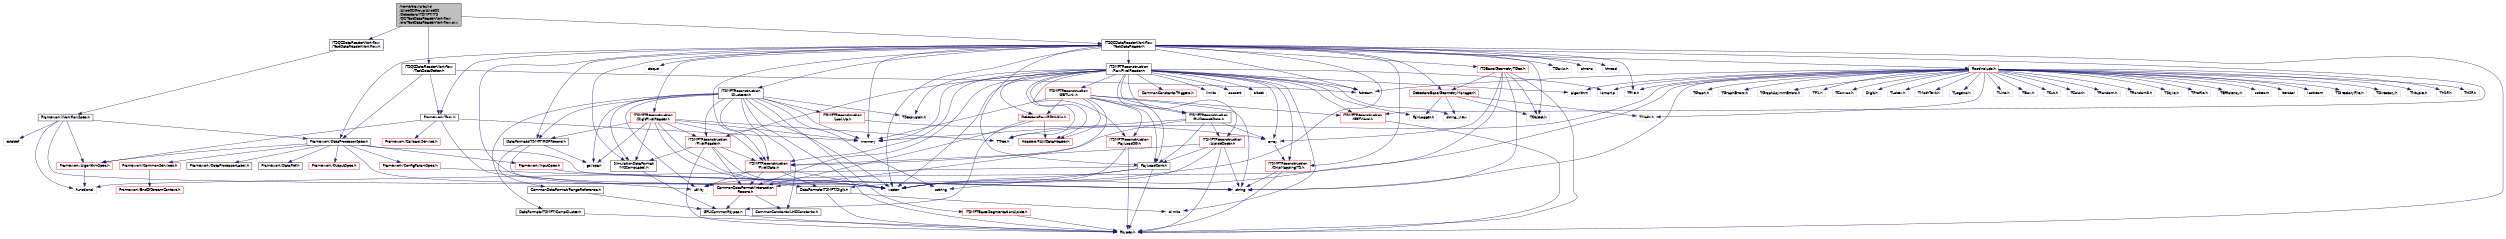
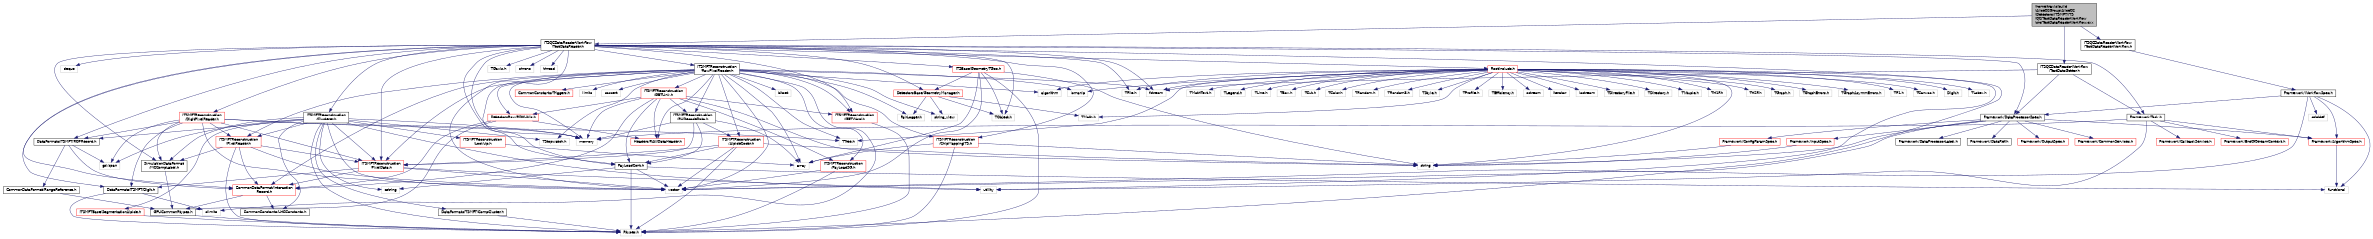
(586, 62) -> (25, 156)
(1279, 152) -> (894, 148)
(150, 176) -> (2212, 132)
